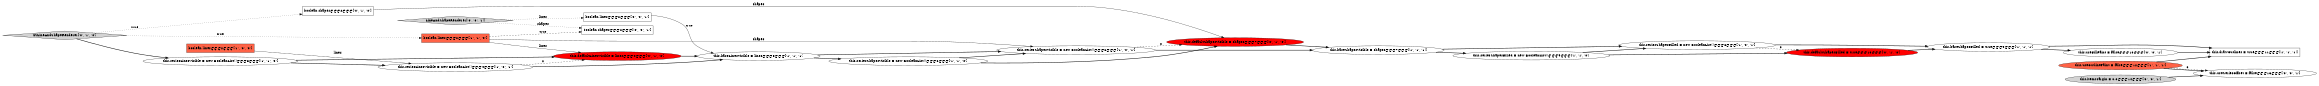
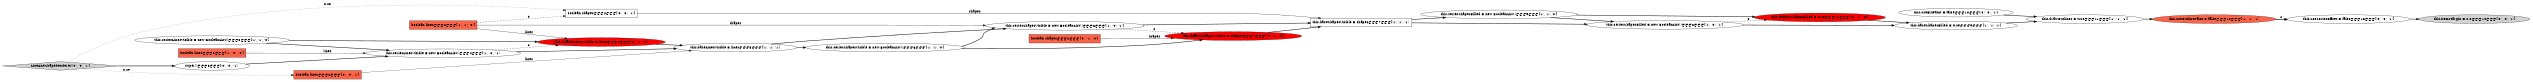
(338, 11) -> (1065, 39)
none -> (978, 13)
(543, 17) -> (127, 70)
(617, 17) -> (328, 75)
(543, 24) -> (328, 4)
(689, 26) -> (529, 59)
(543, 32) -> (529, 17)
(65, 35) -> none
(1378, 50) -> (1361, 22)
(2055, 50) -> none
(2255, 52) -> (2085, 19)
(2182, 59) -> (2147, 19)
none -> (212, 66)
(2185, 76) -> (2413, 19)
